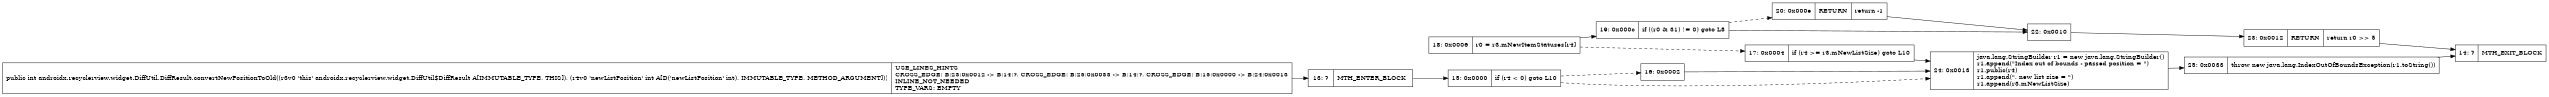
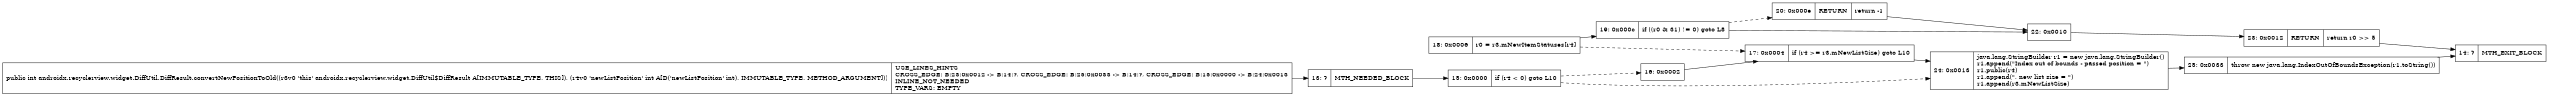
(1805, 72) -> (1719, 66)
(1372, 78) -> (1372, 78)
